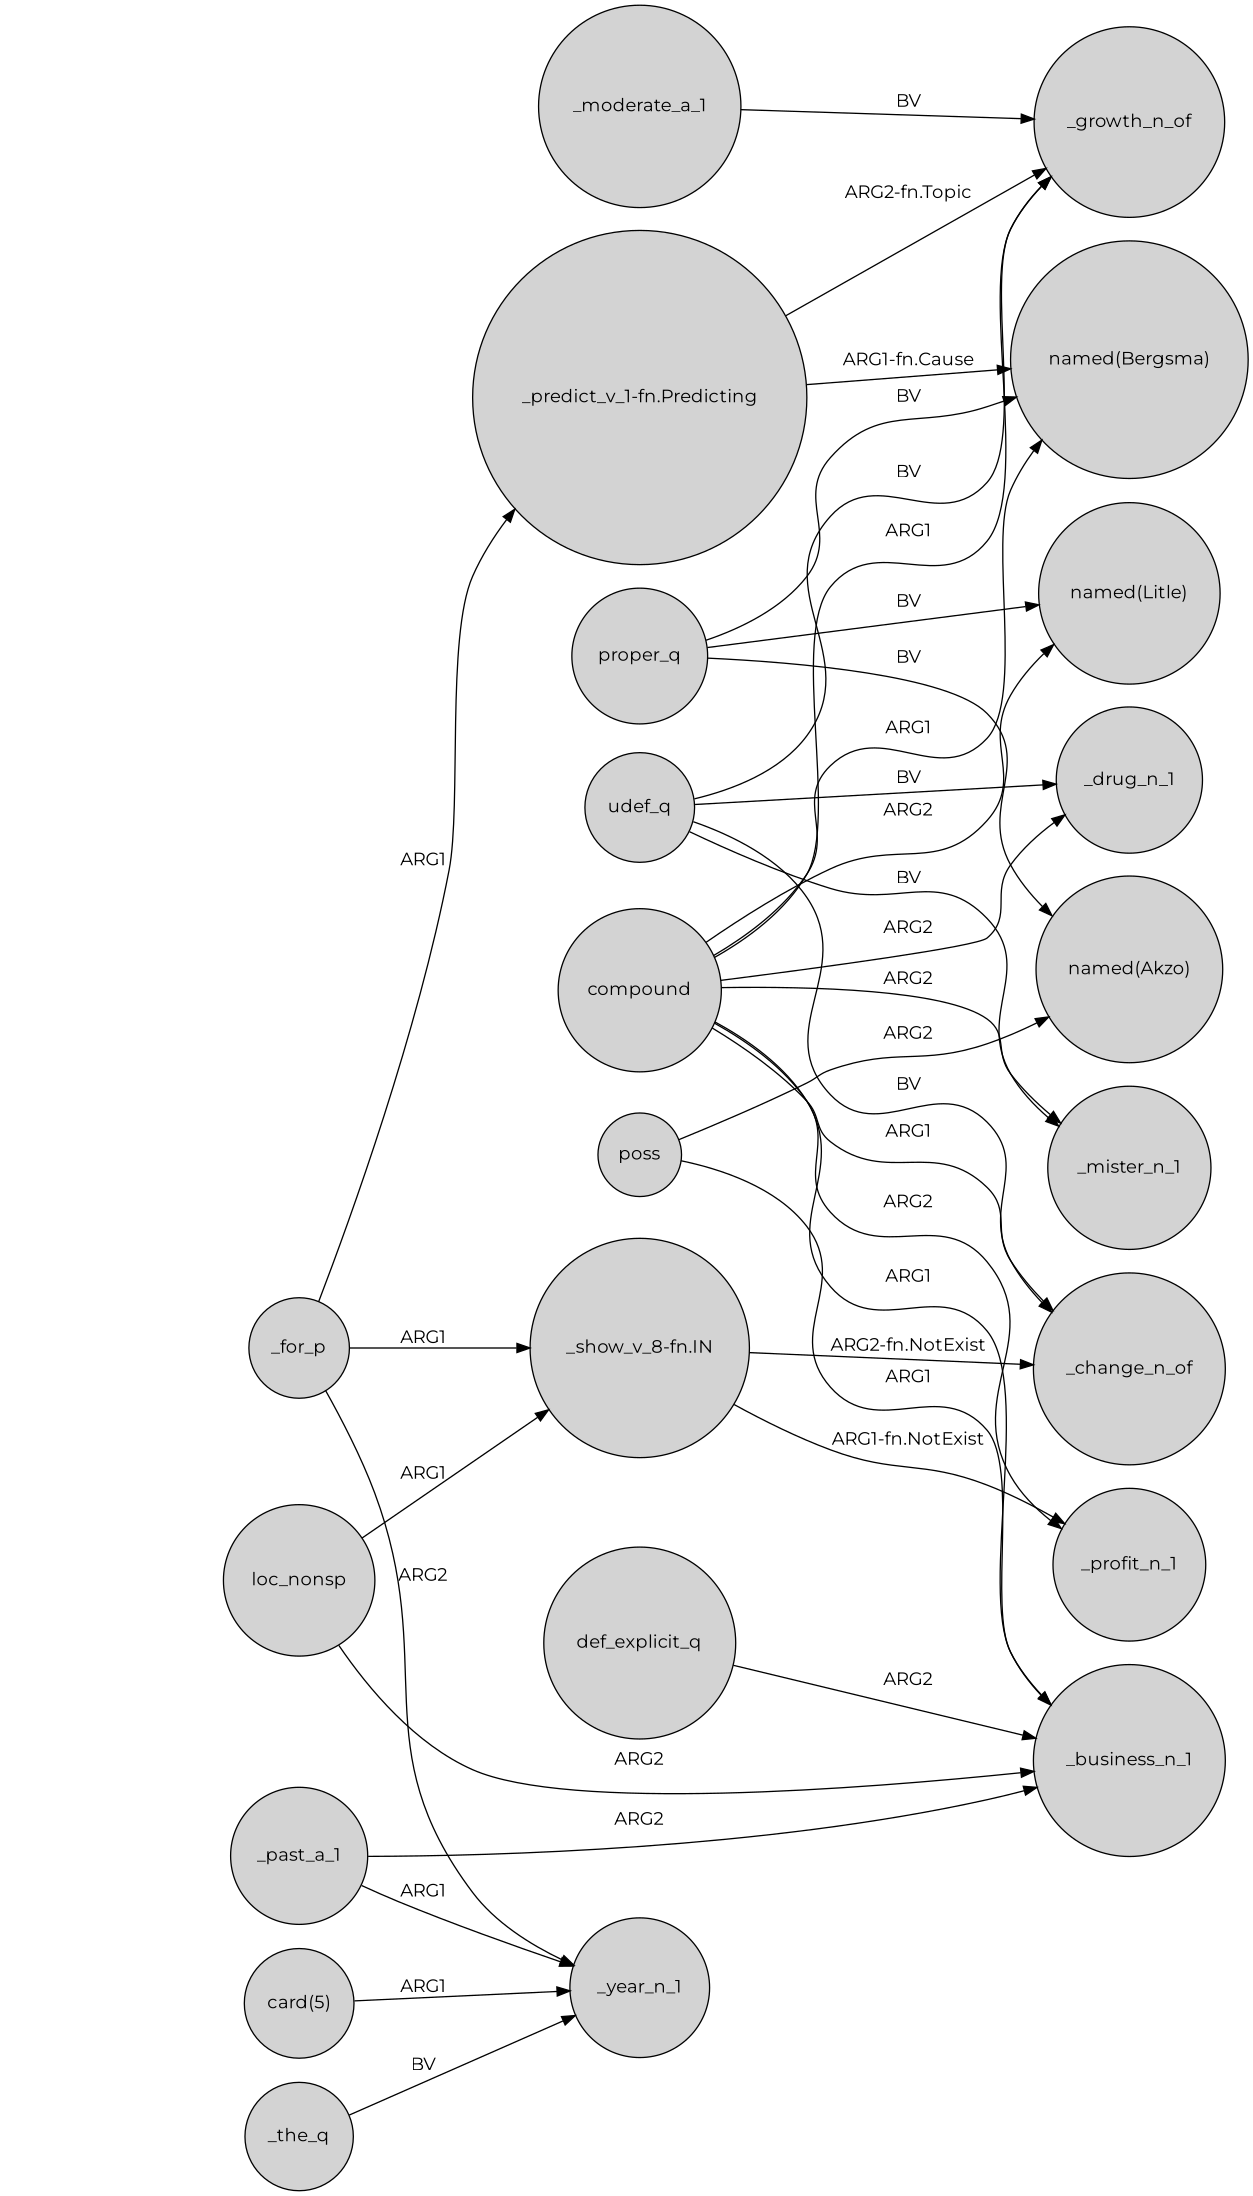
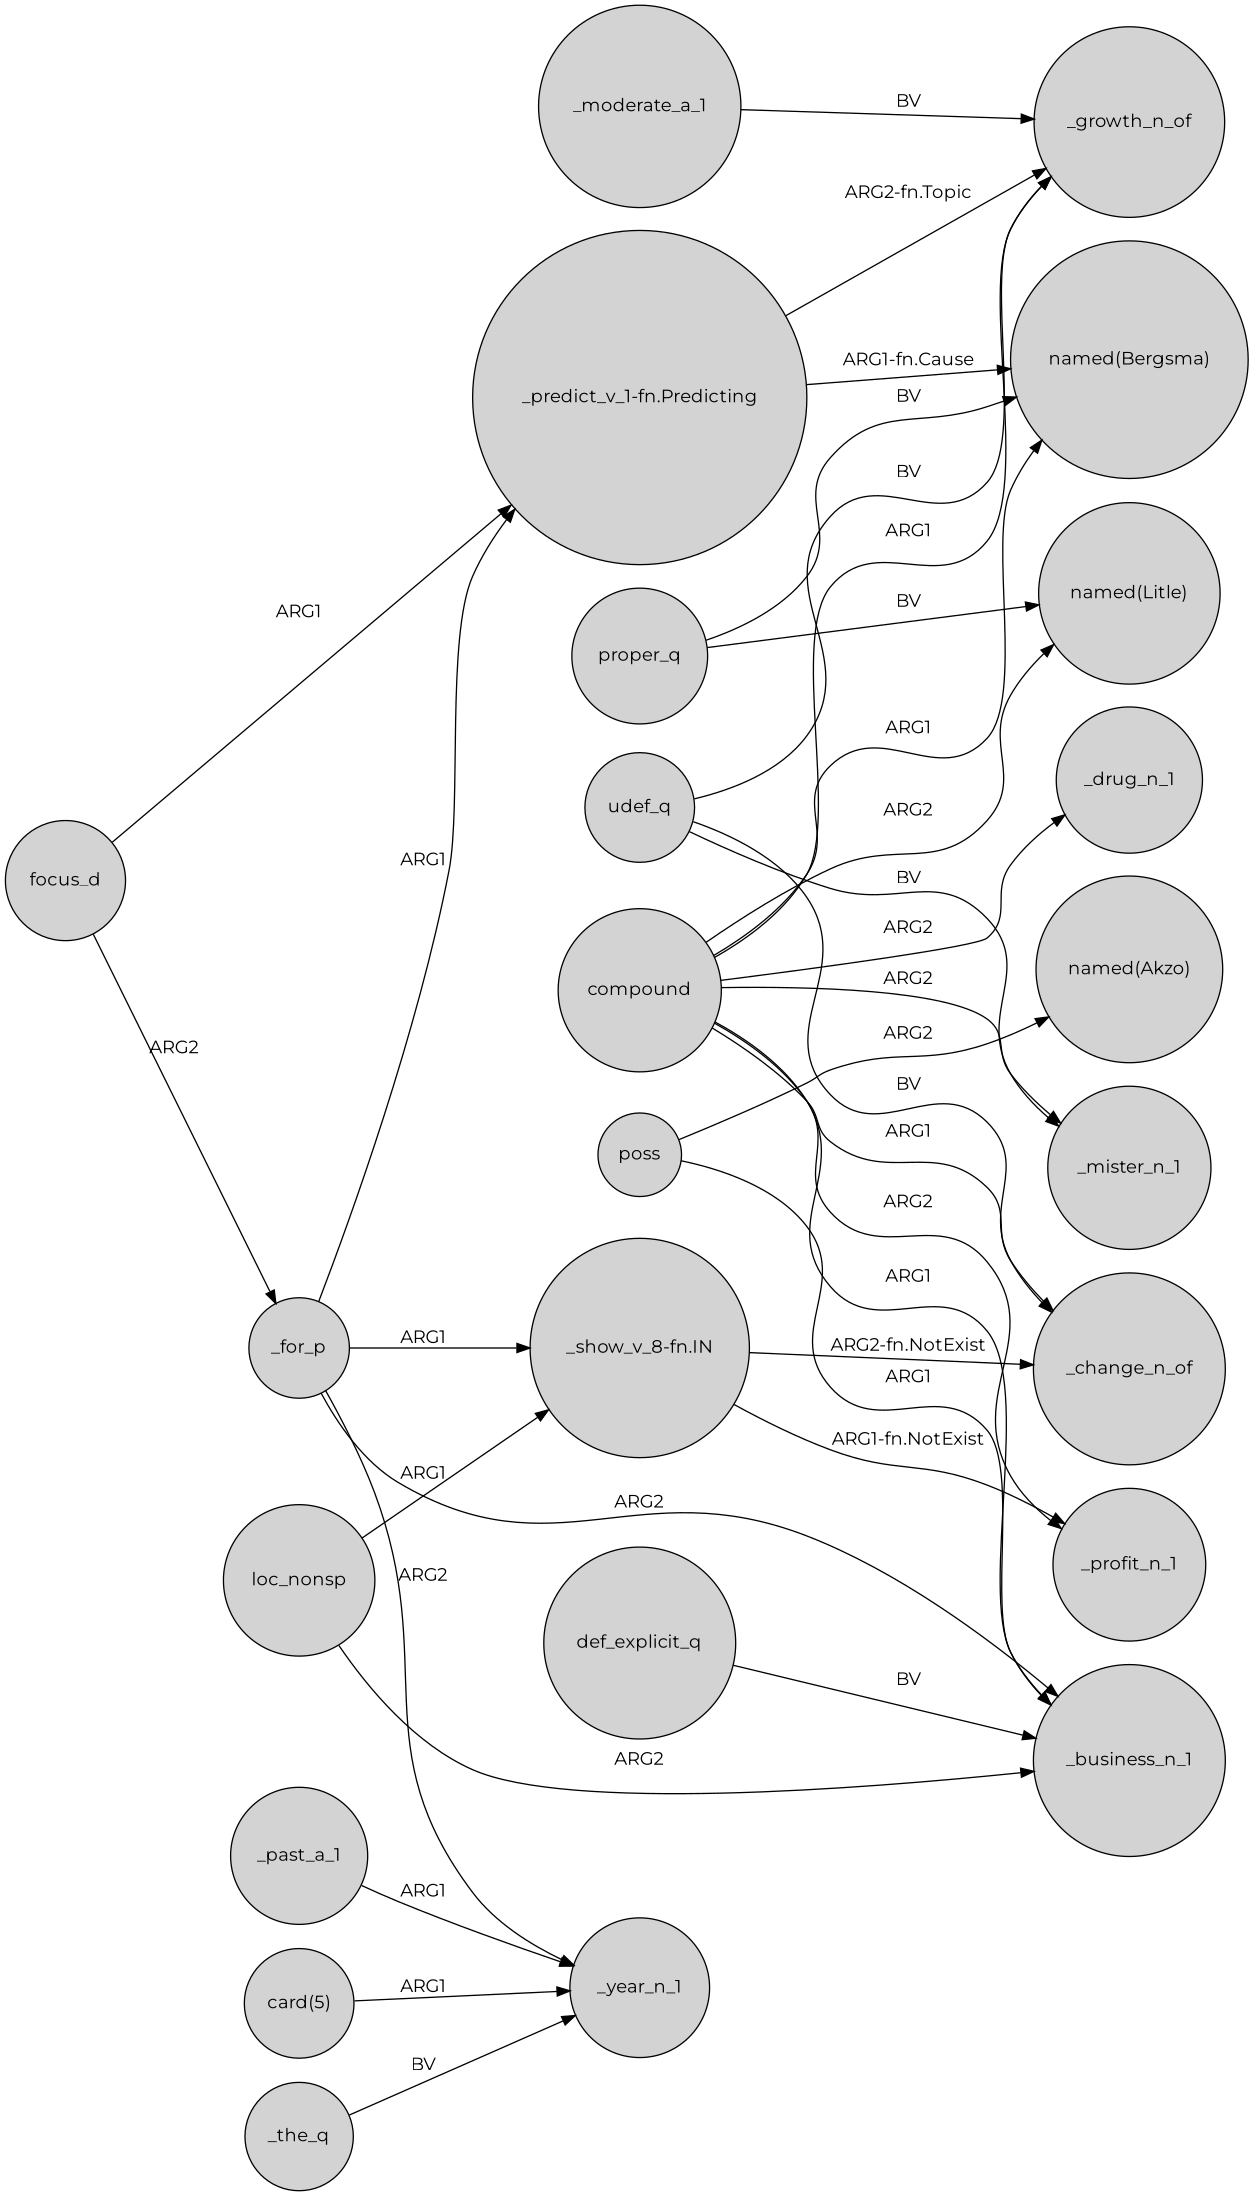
(954, 695) -> none
(869, 795) -> none
none -> (65, 881)
(909, 1680) -> (909, 1680)
(698, 1842) -> (683, 1513)
